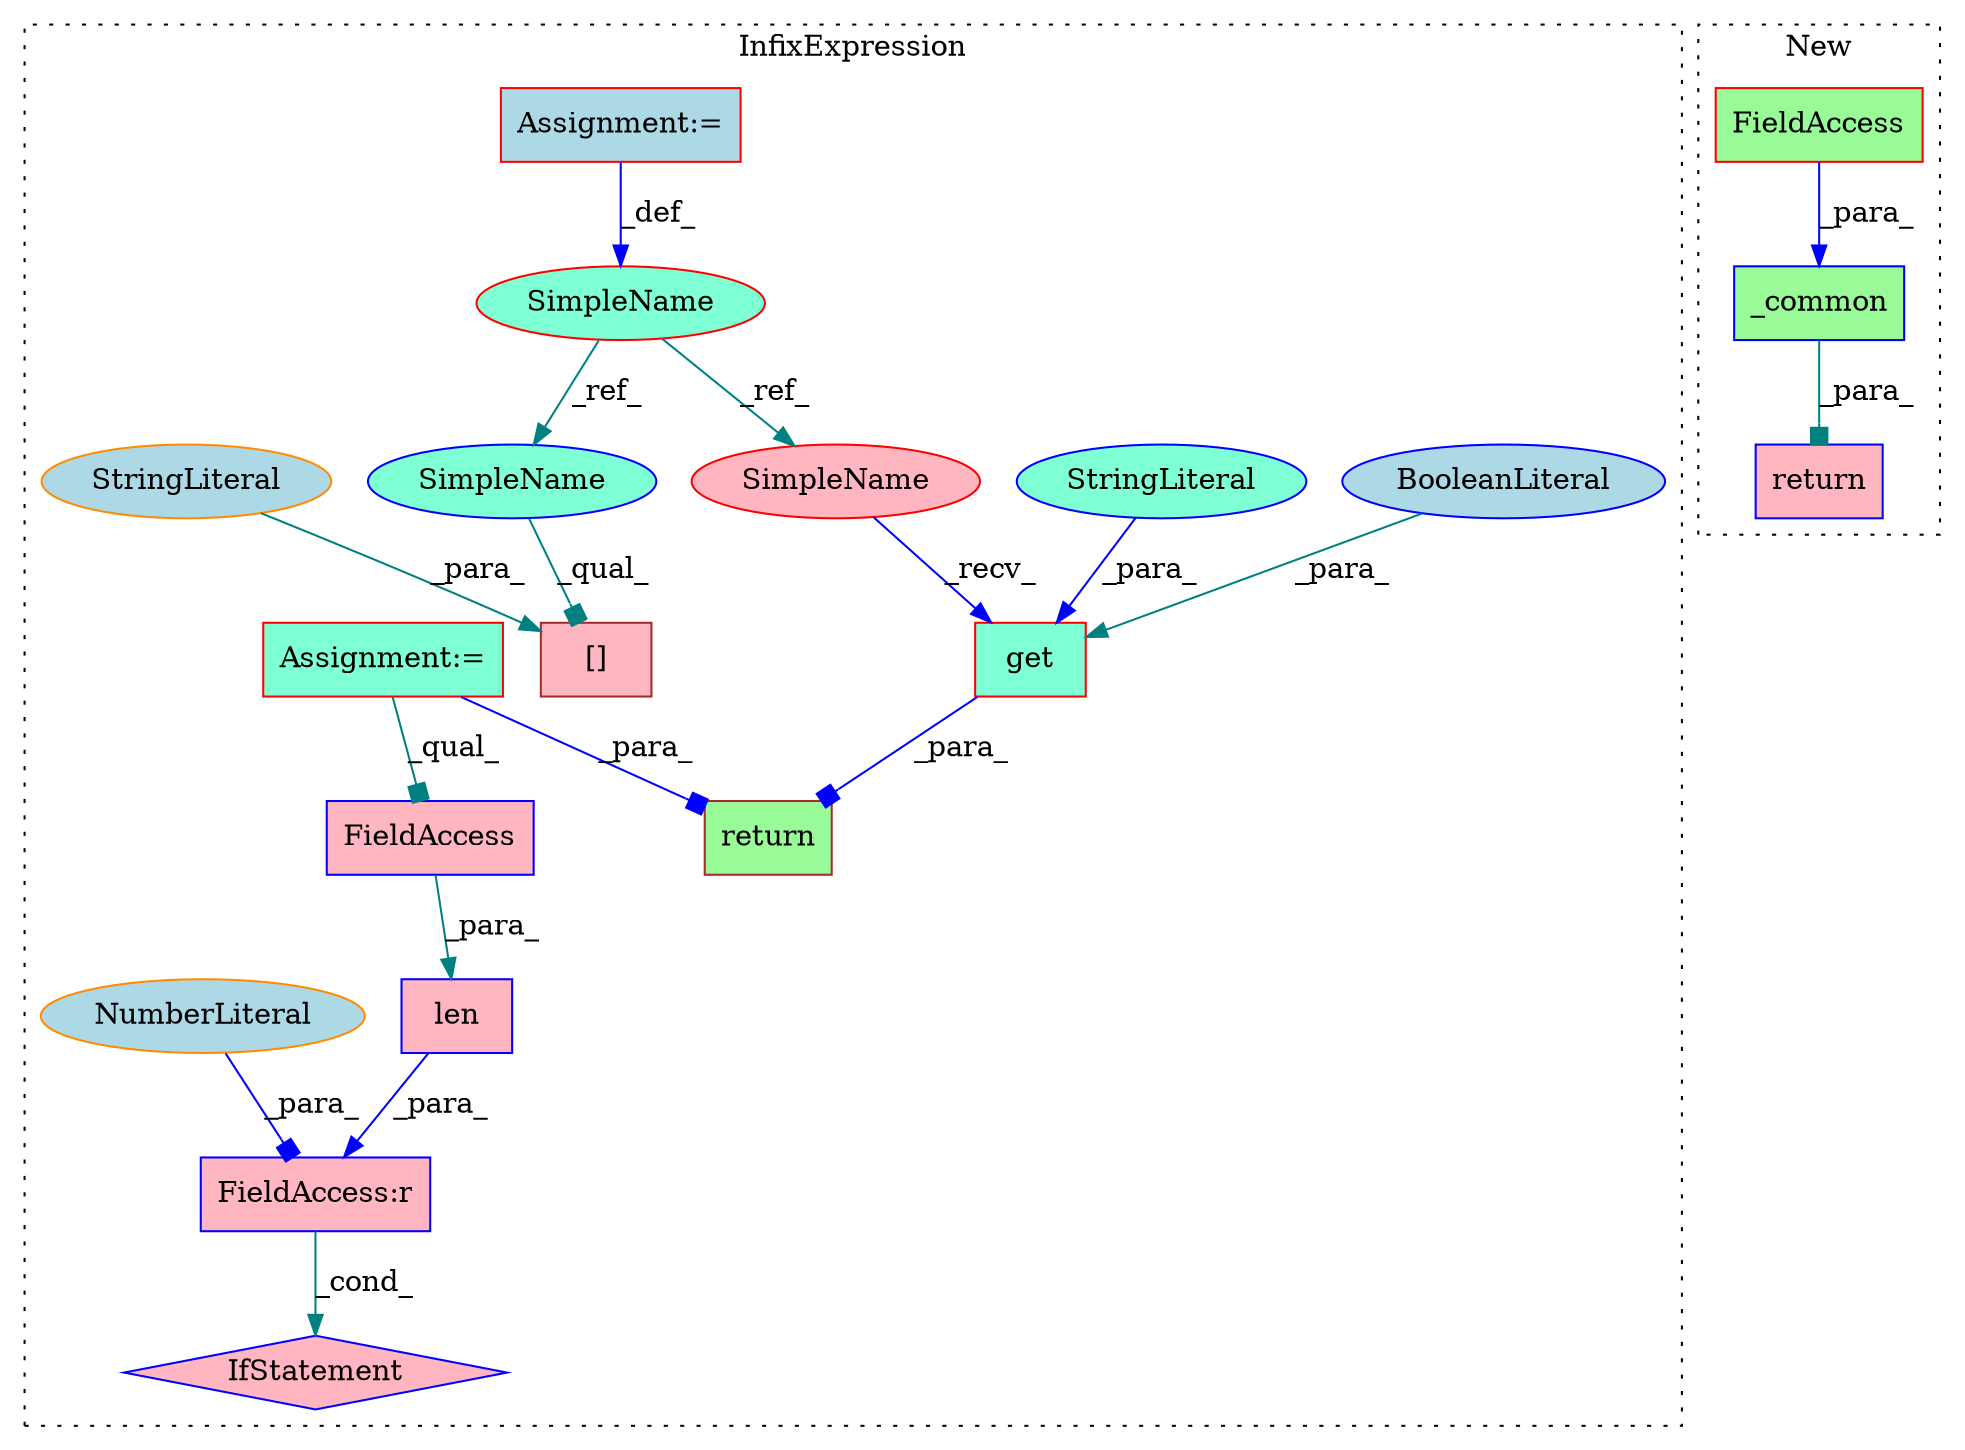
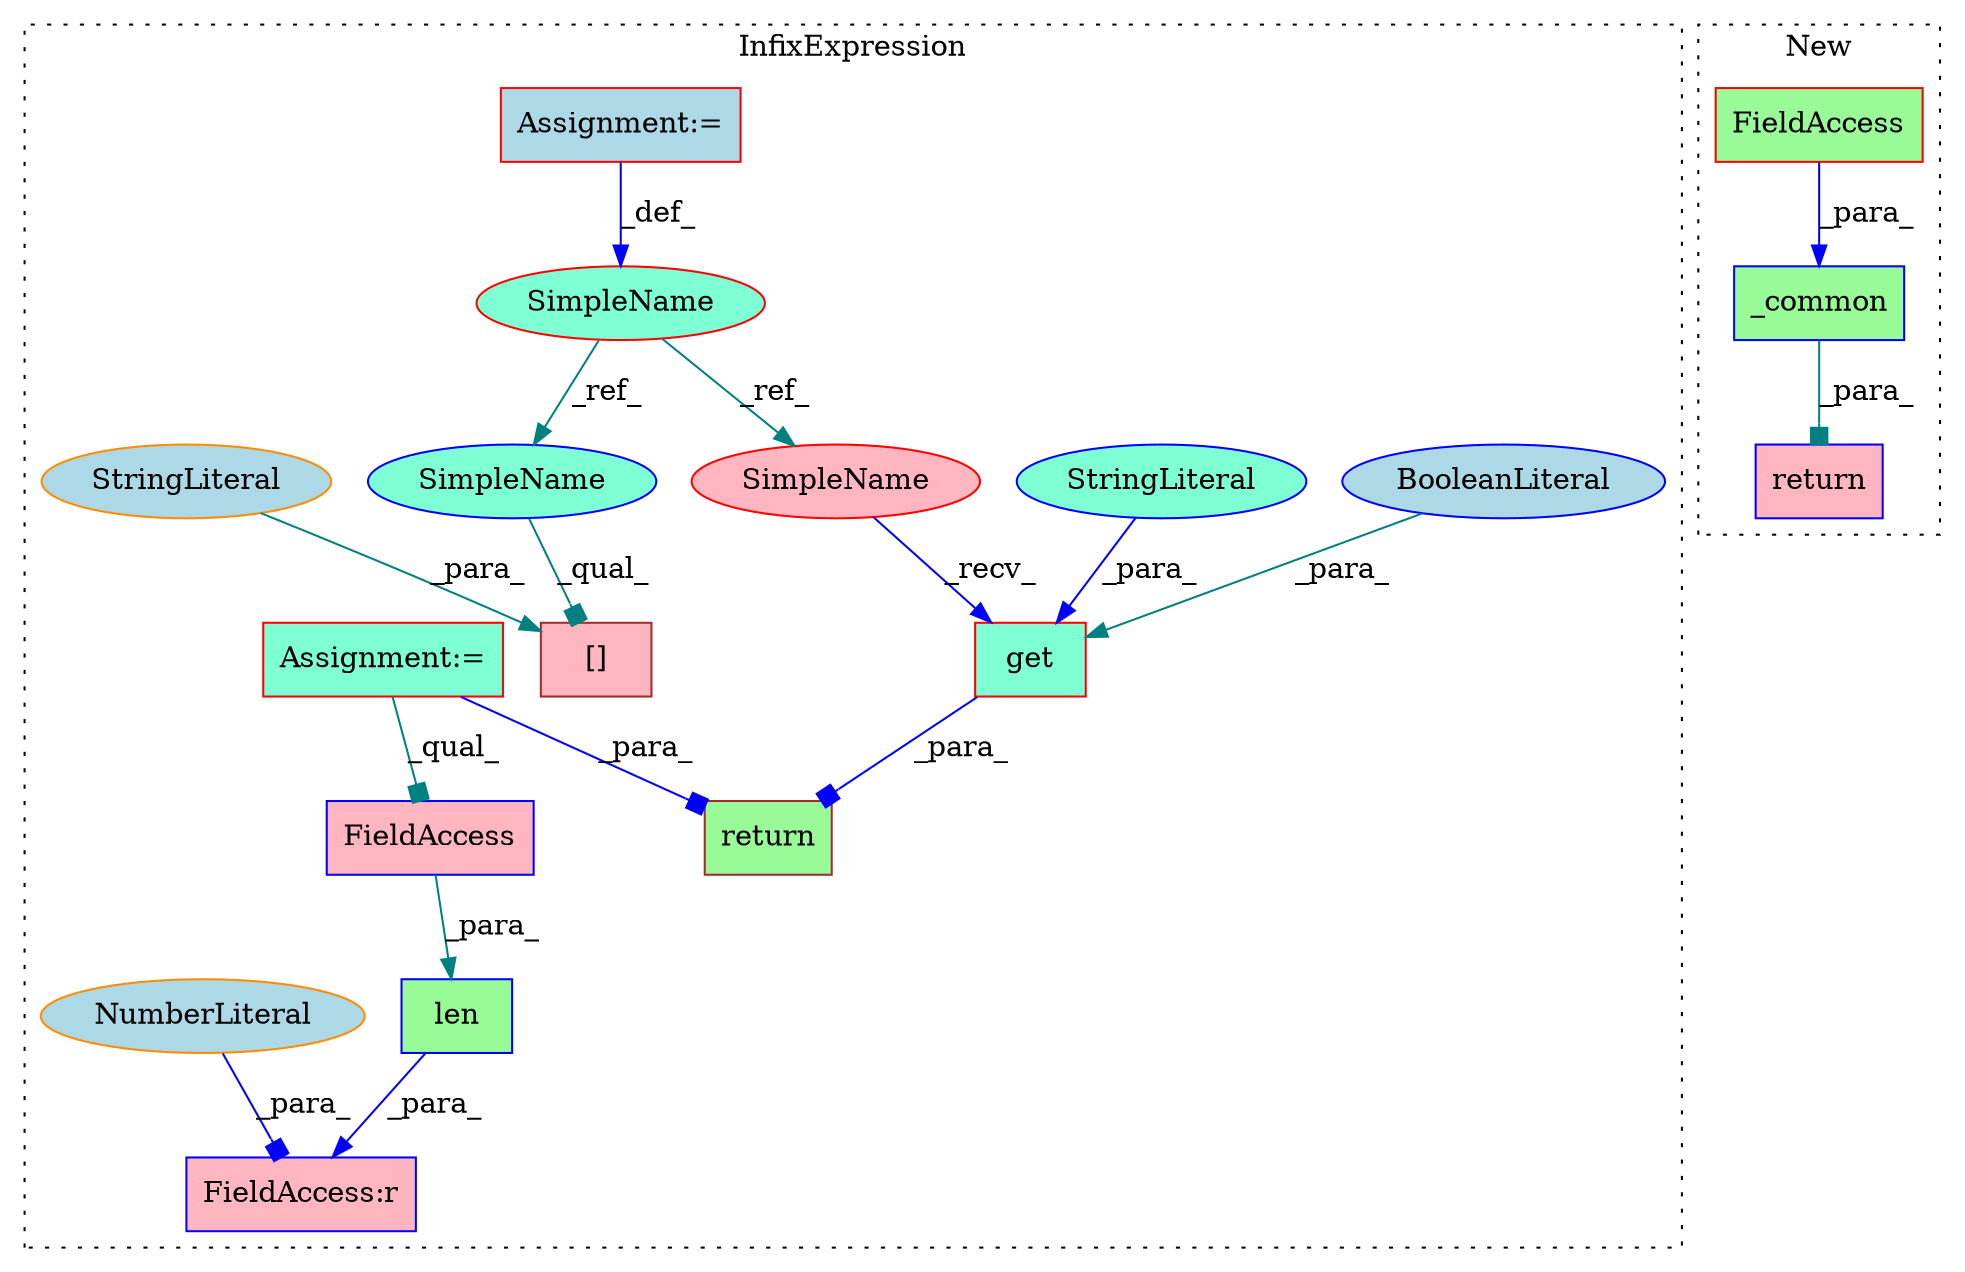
(457, 1016) -> (457, 1016)
(315, 1373) -> none
